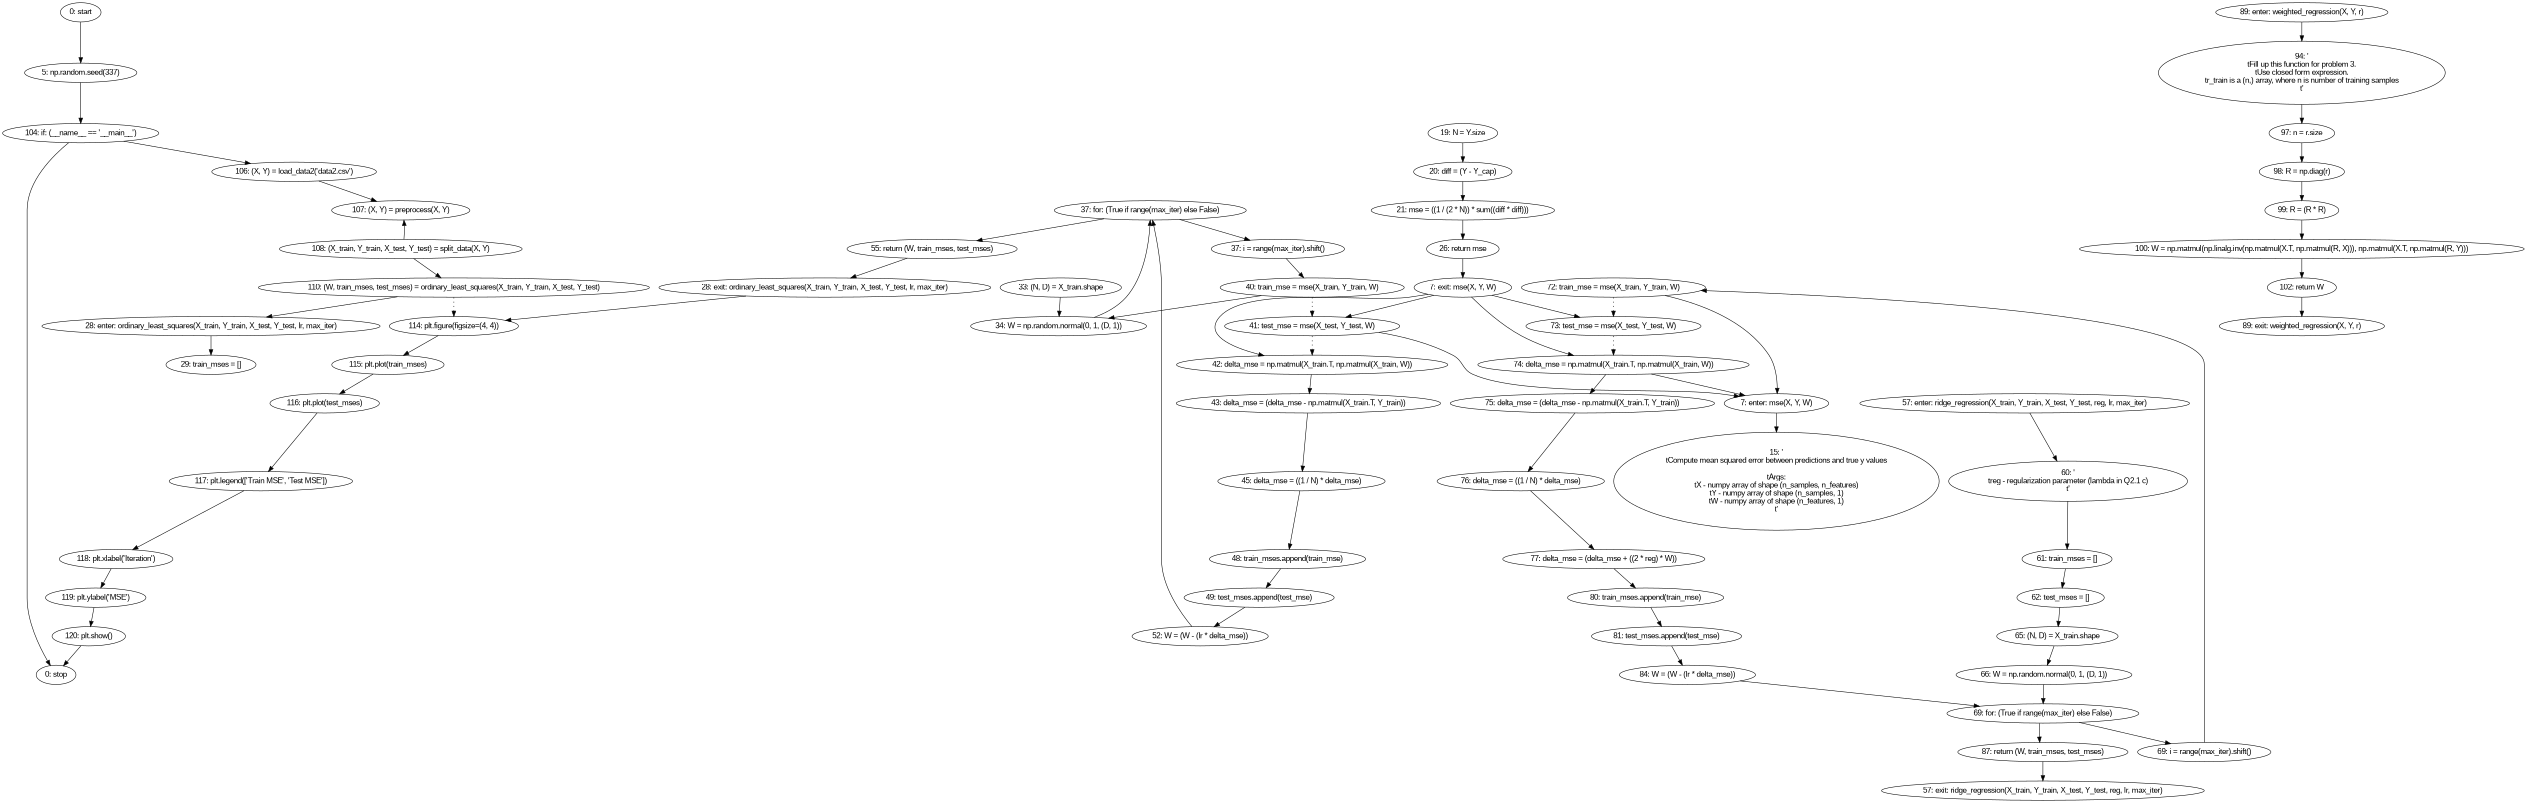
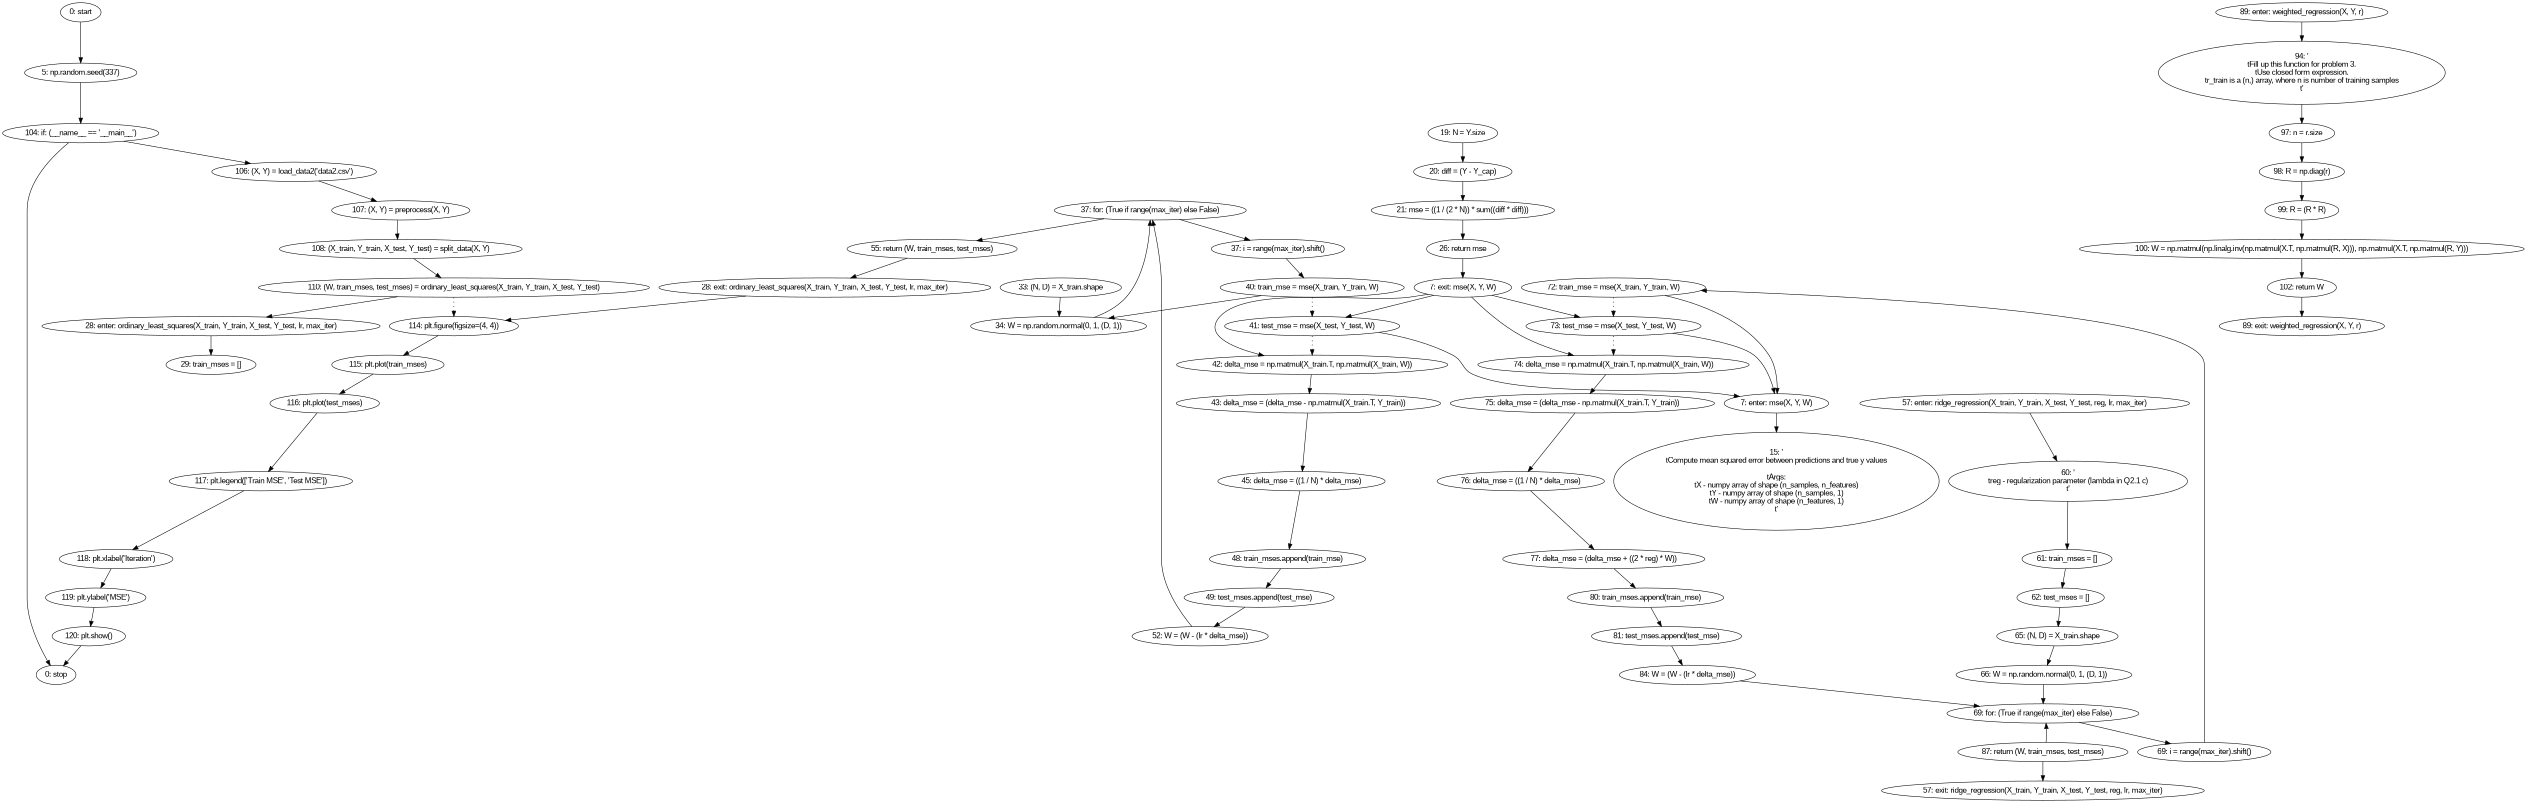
(404, 232) -> (397, 227)
(1696, 384) -> (1733, 346)
(2039, 730) -> (2046, 736)
